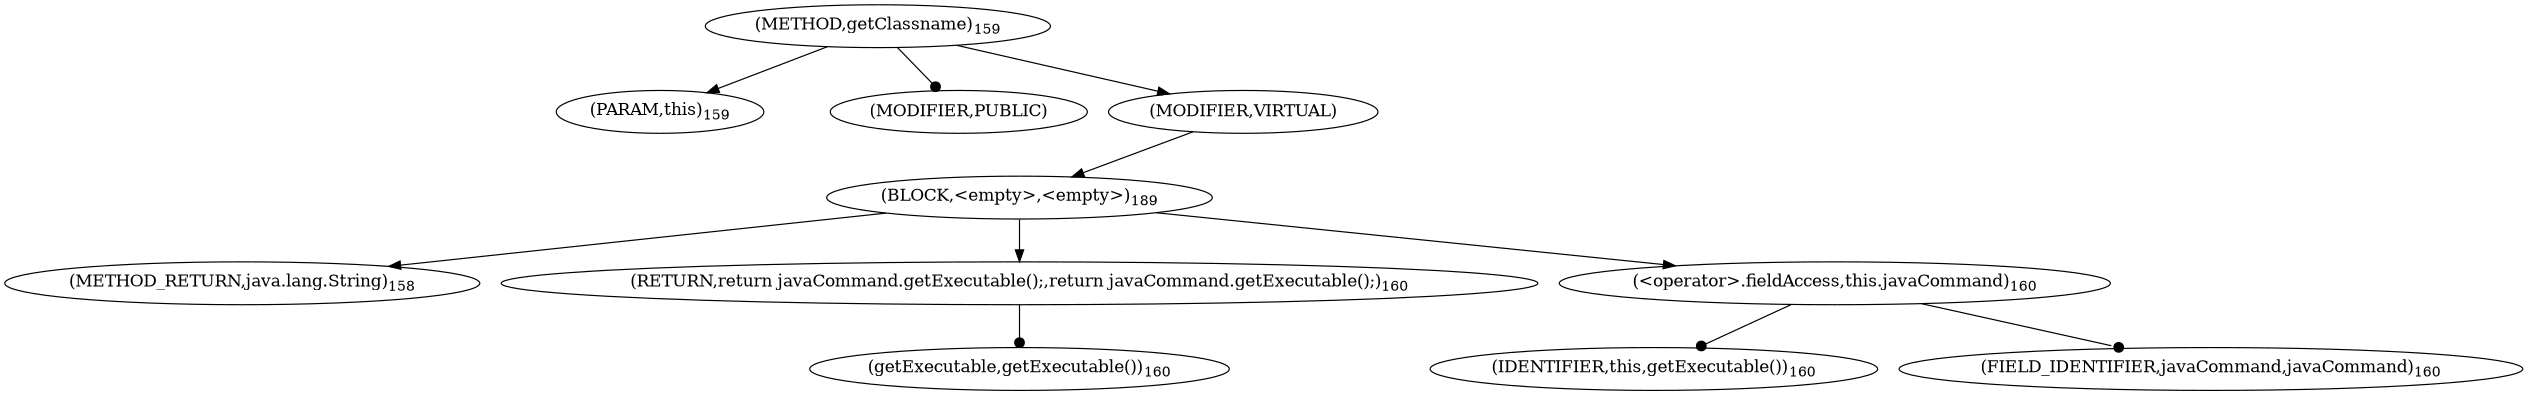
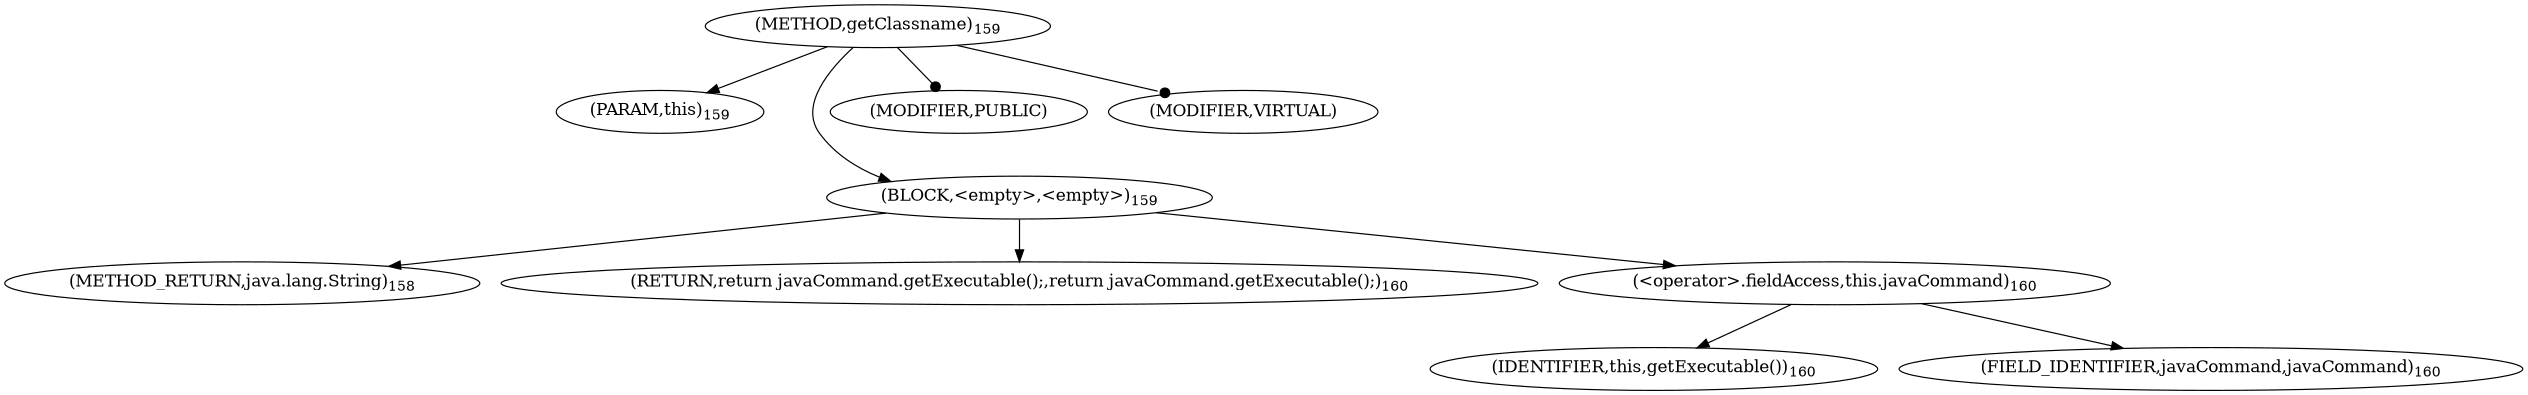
(1057, 68) -> (1057, 68)
(1138, 152) -> (814, 122)
(1144, 196) -> (1144, 196)
(1748, 324) -> (1748, 324)
(2016, 325) -> (2016, 325)
(1020, 369) -> none
